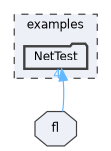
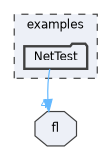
(64, 96) -> (48, 86)
